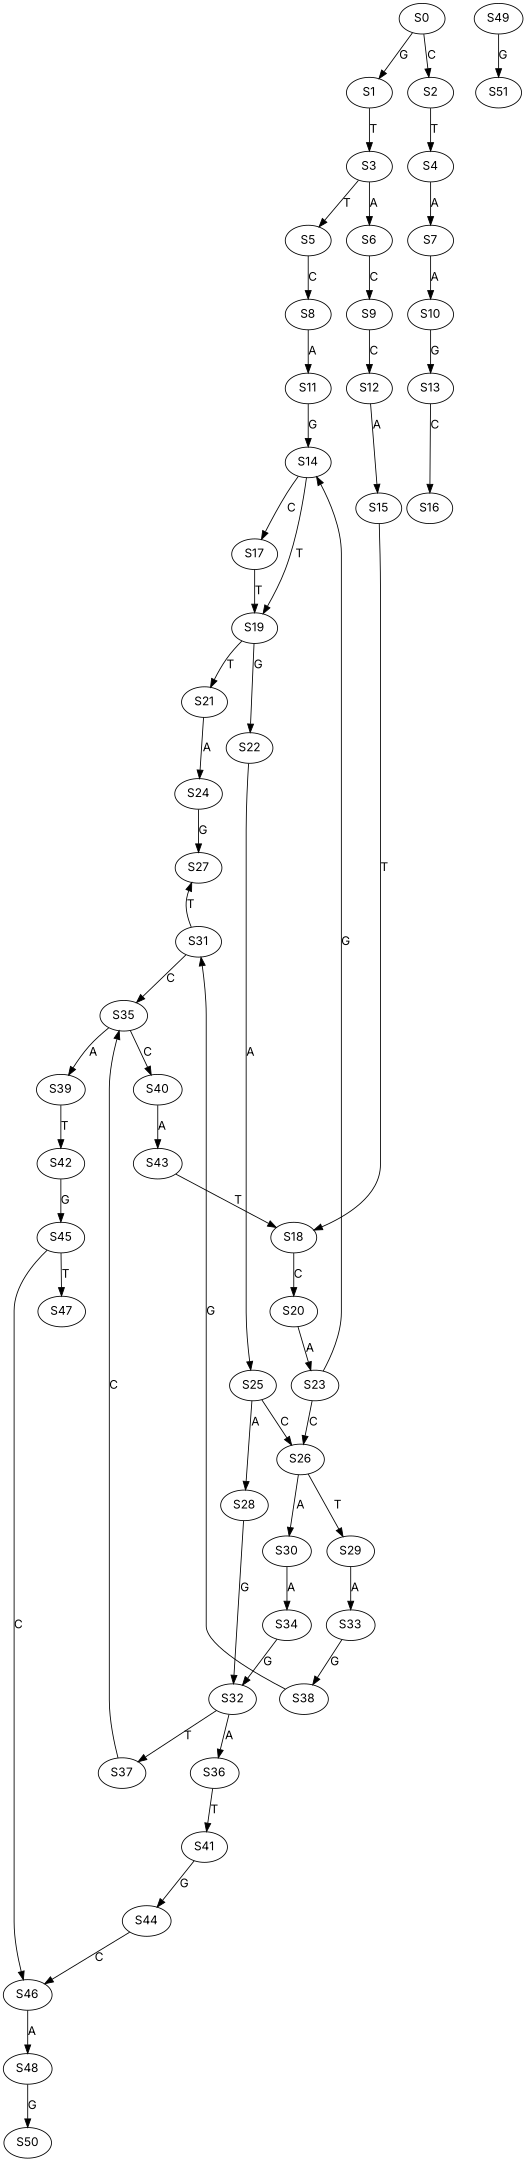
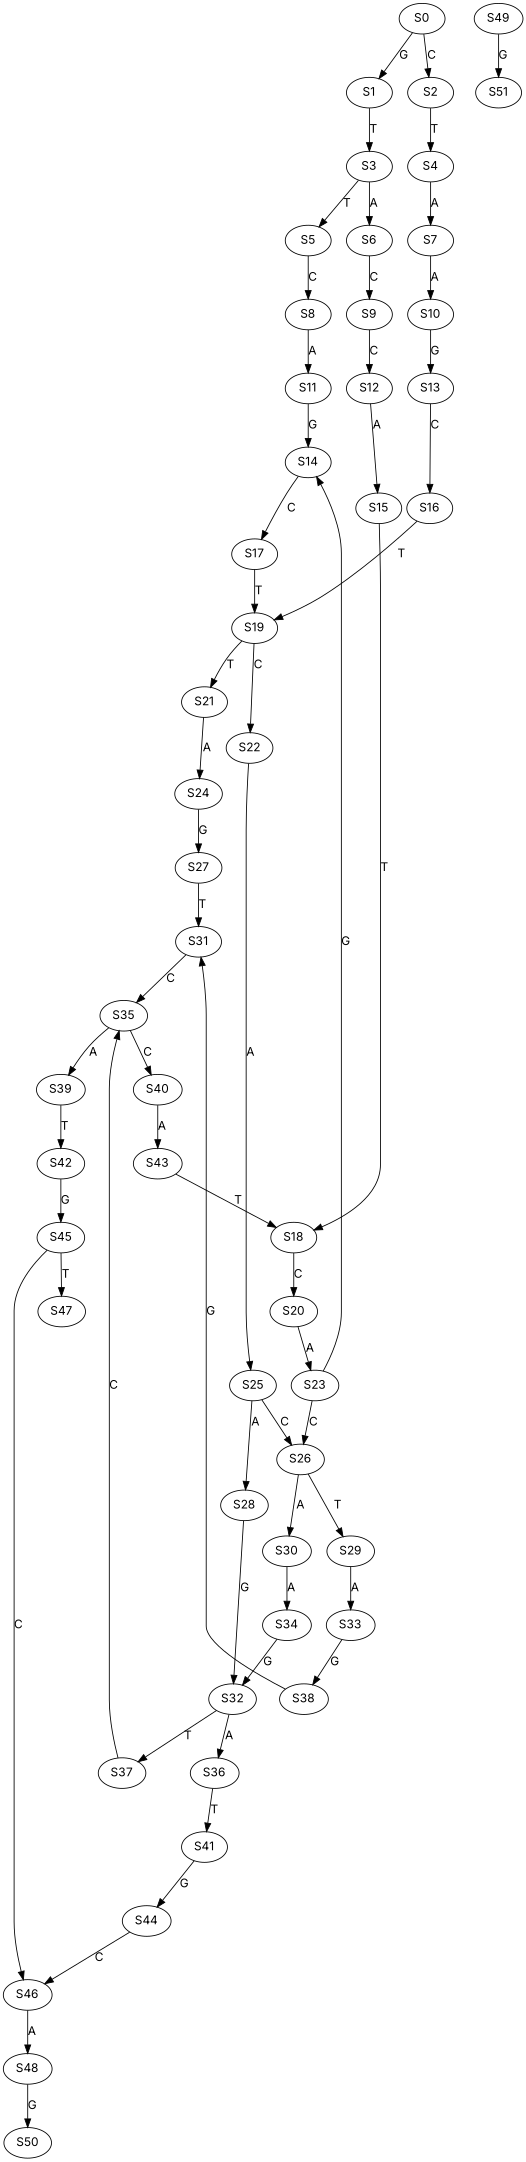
(293, 544) -> (353, 575)
(258, 665) -> (258, 665)
(186, 909) -> (199, 901)
